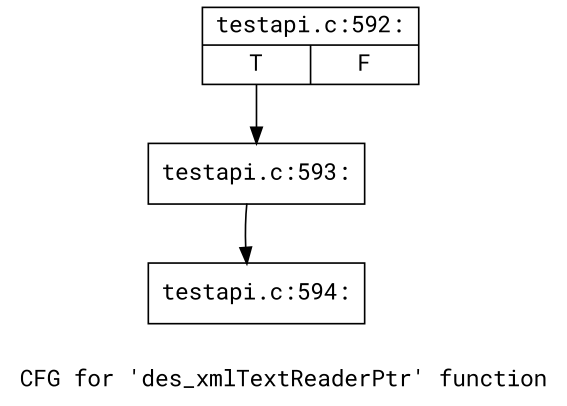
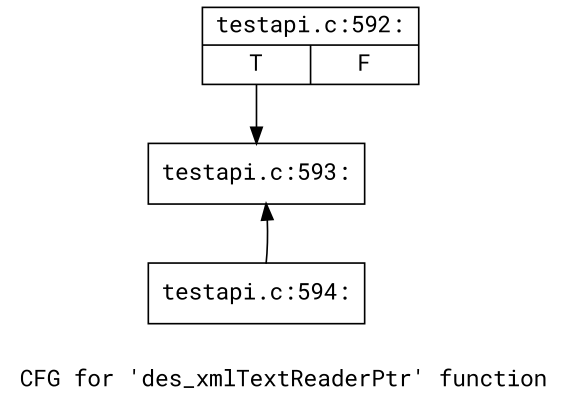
(246, 225) -> (267, 242)
